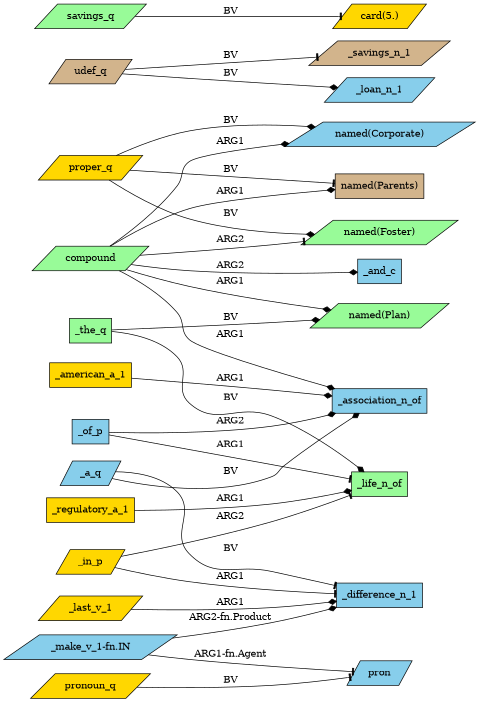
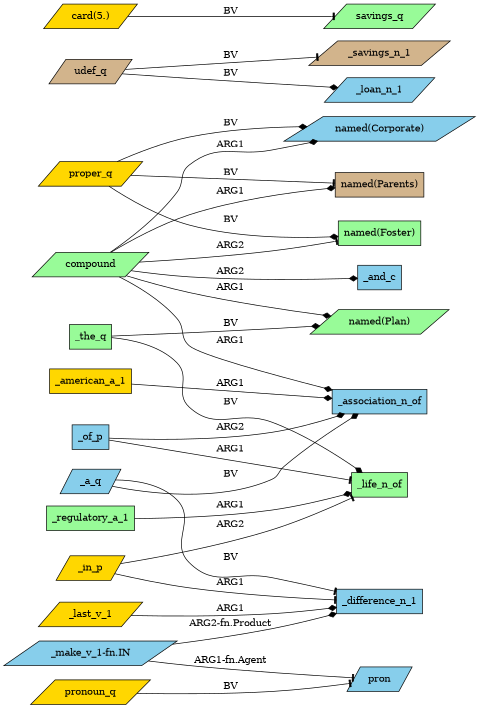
(237, 16) -> (230, 16)
(380, 233) -> (380, 233)
(91, 510) -> (91, 518)
